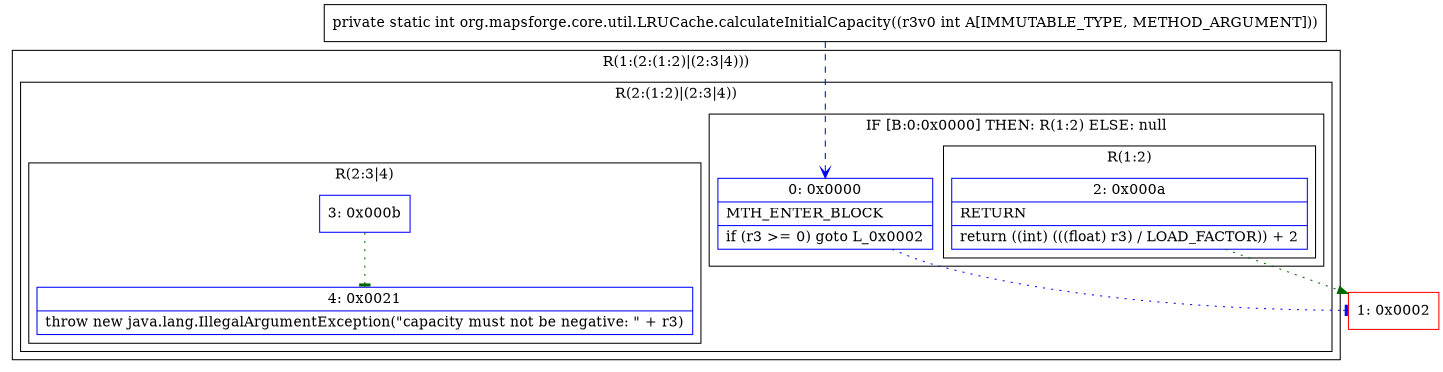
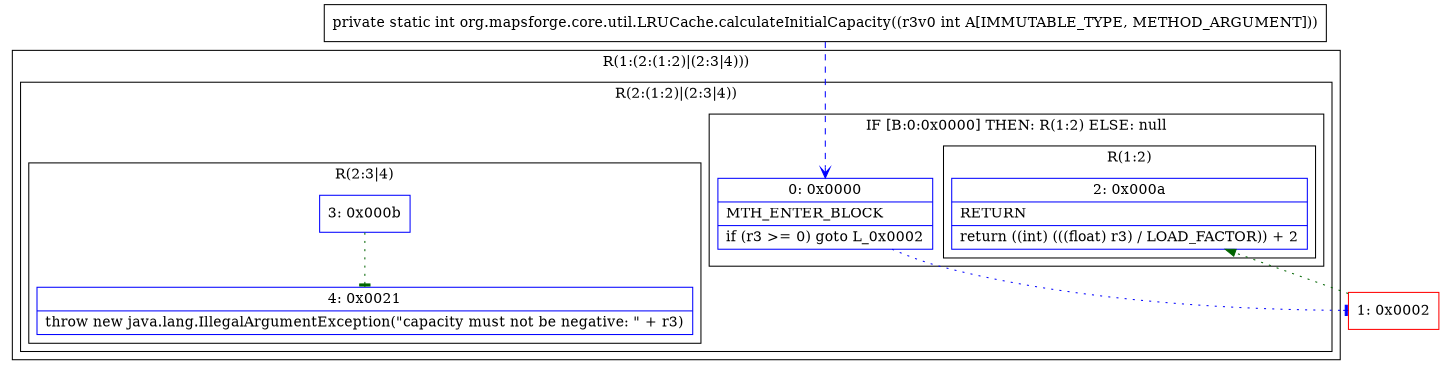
(1290, 273) -> (1292, 273)
